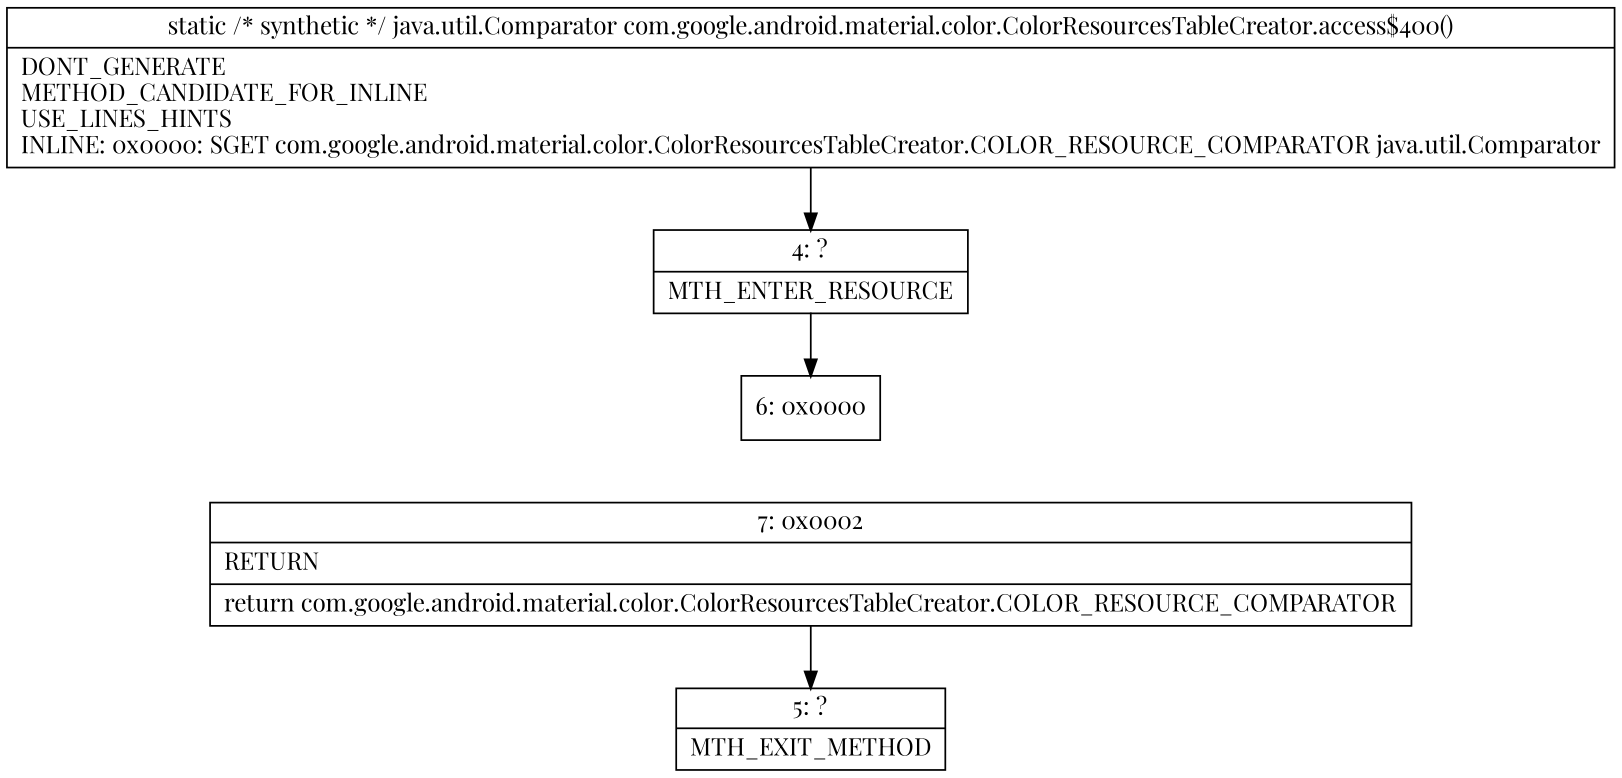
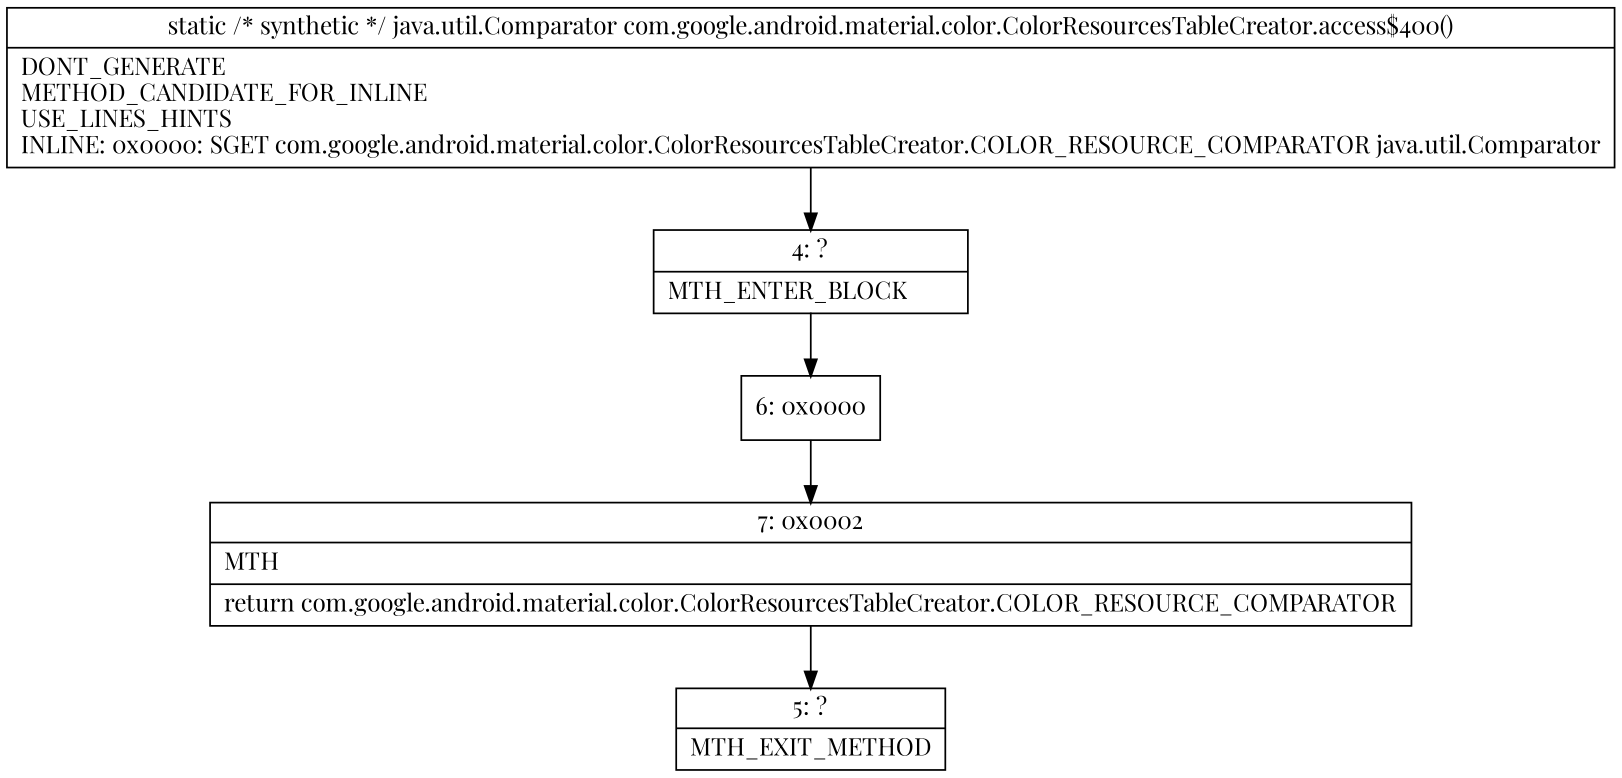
(811, 292) -> (788, 292)
none -> (811, 463)
(272, 562) -> (252, 562)
